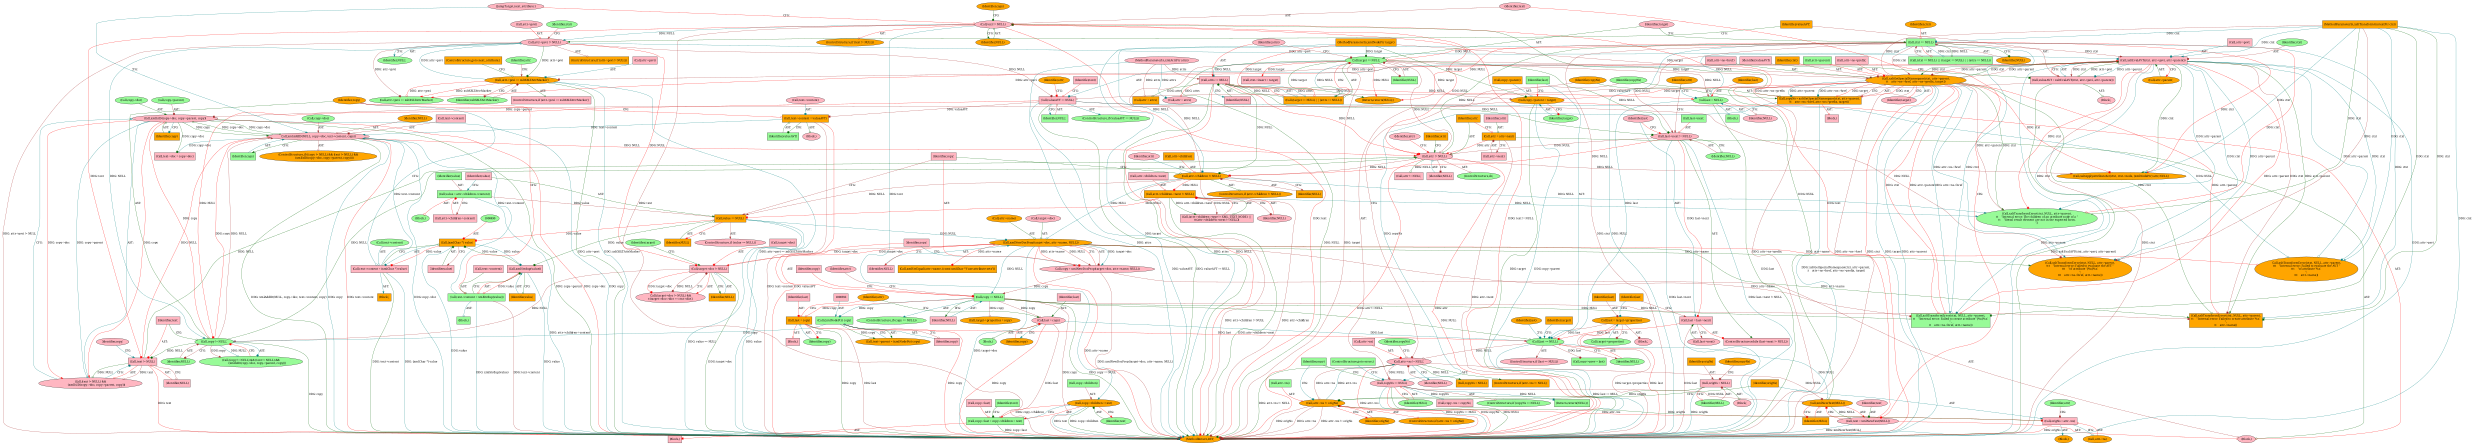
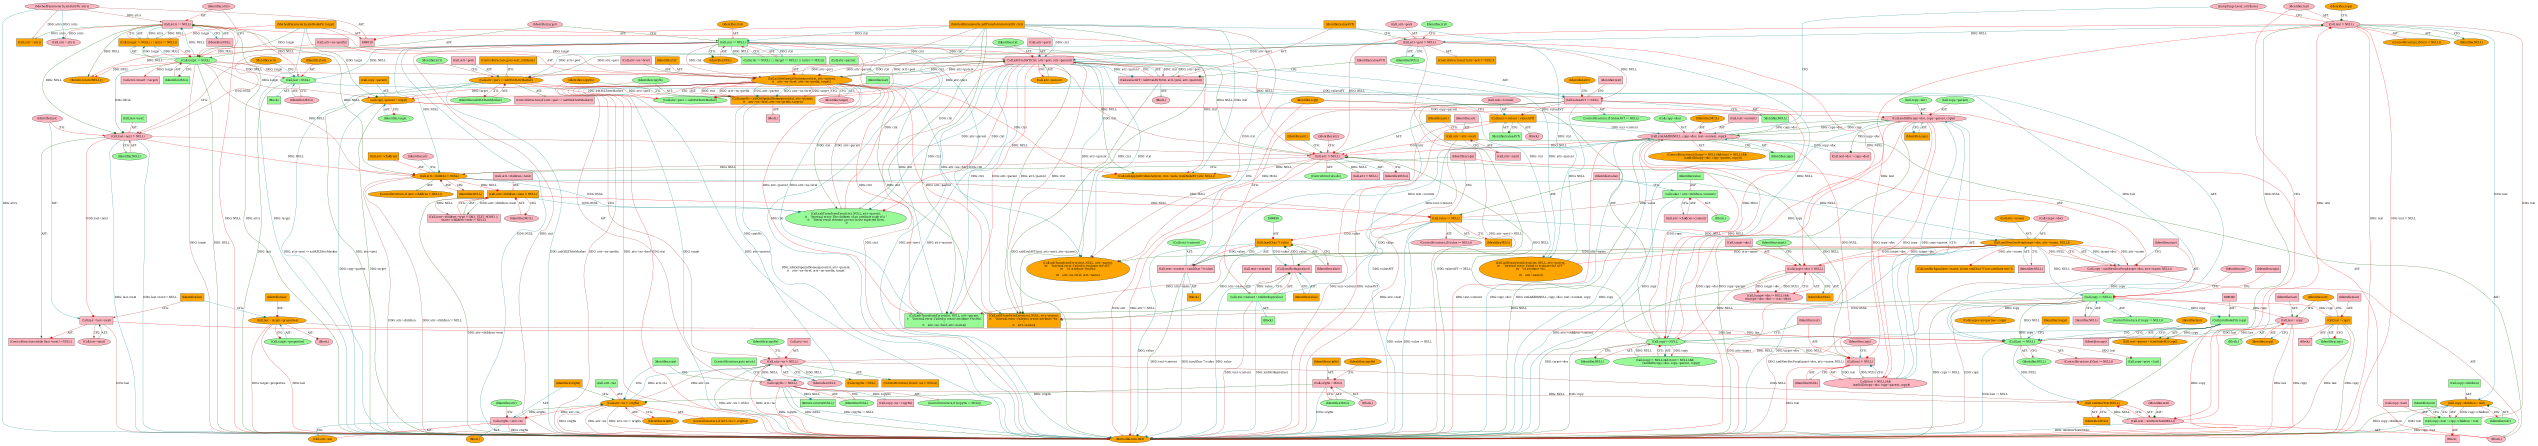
none -> (367, 42)
(1647, 46) -> (261, 47)
